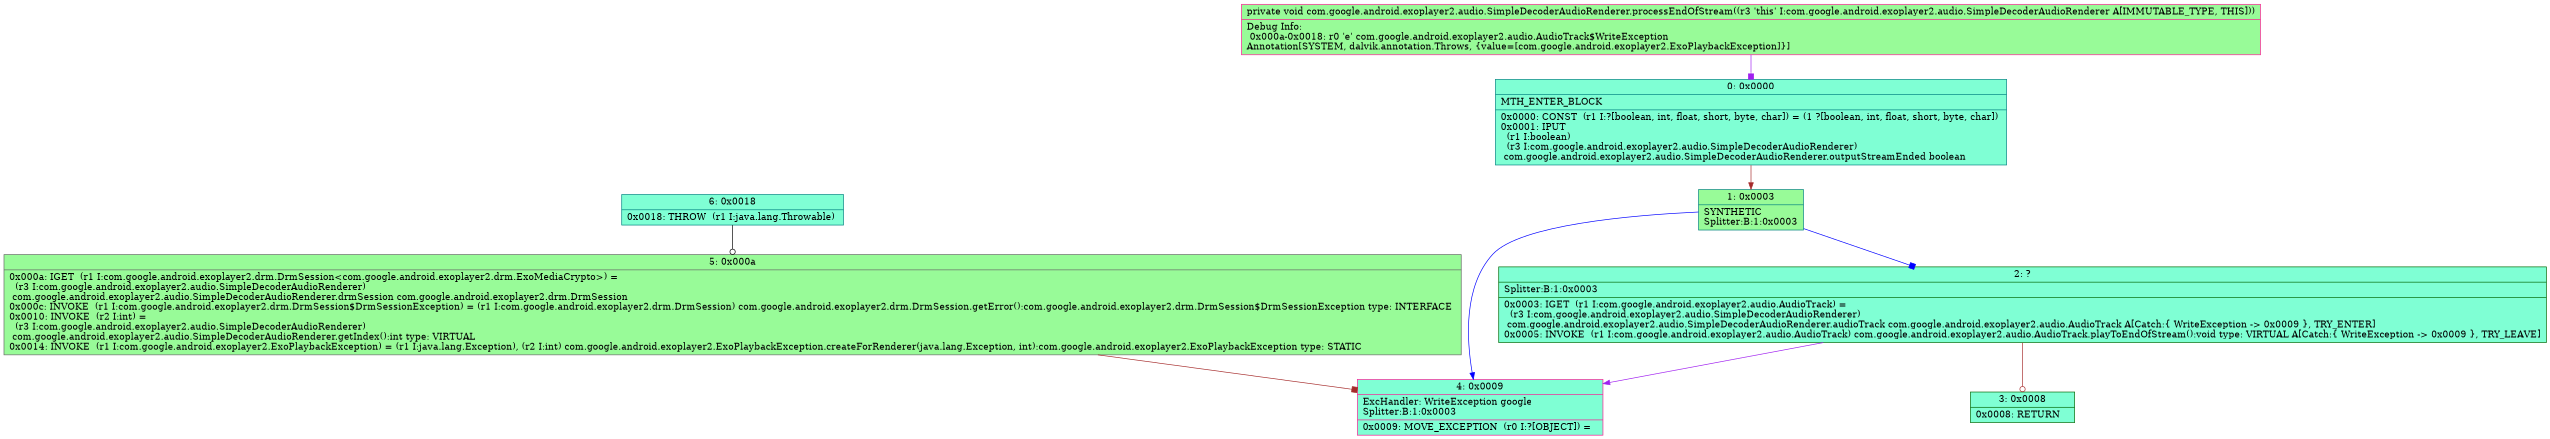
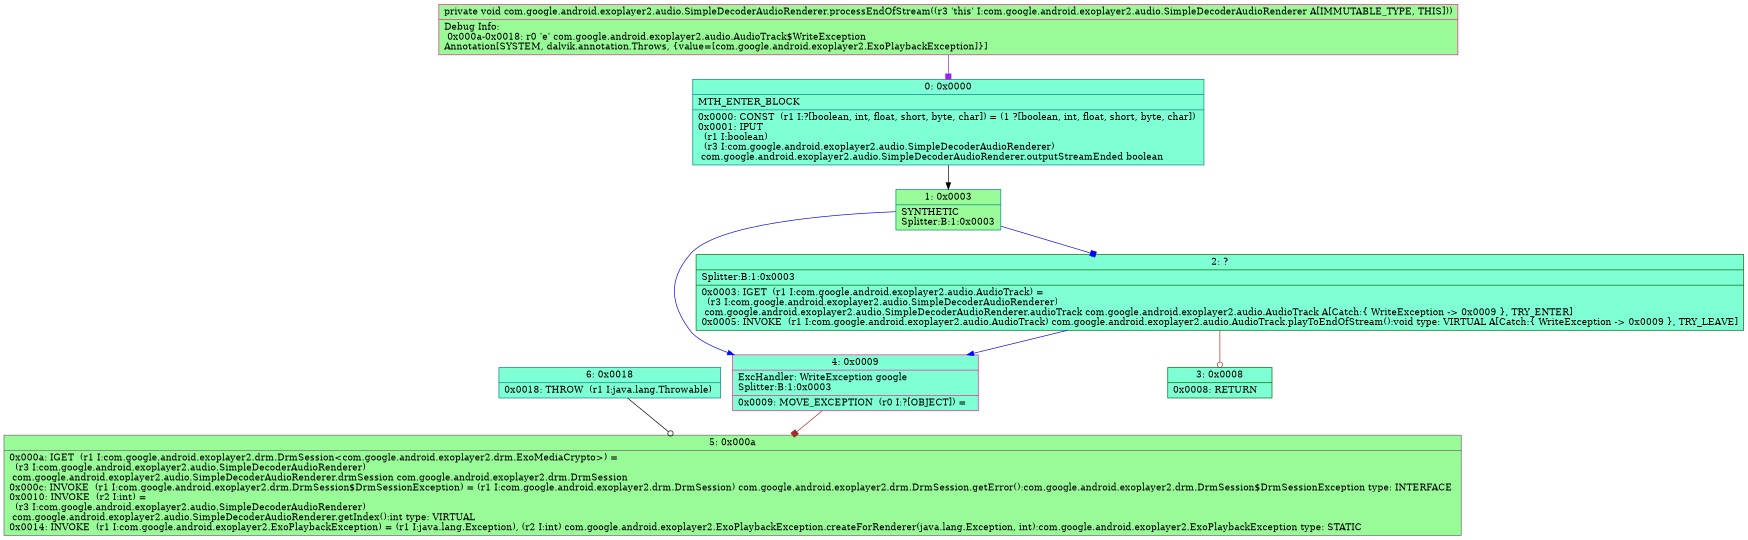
(1751, 174) -> (948, 174)
(1716, 363) -> (1021, 342)
(1224, 372) -> (810, 421)
